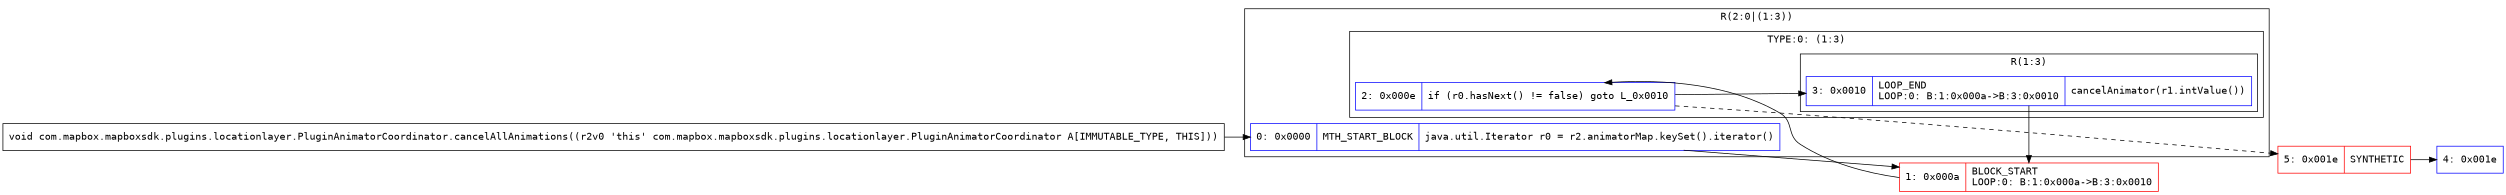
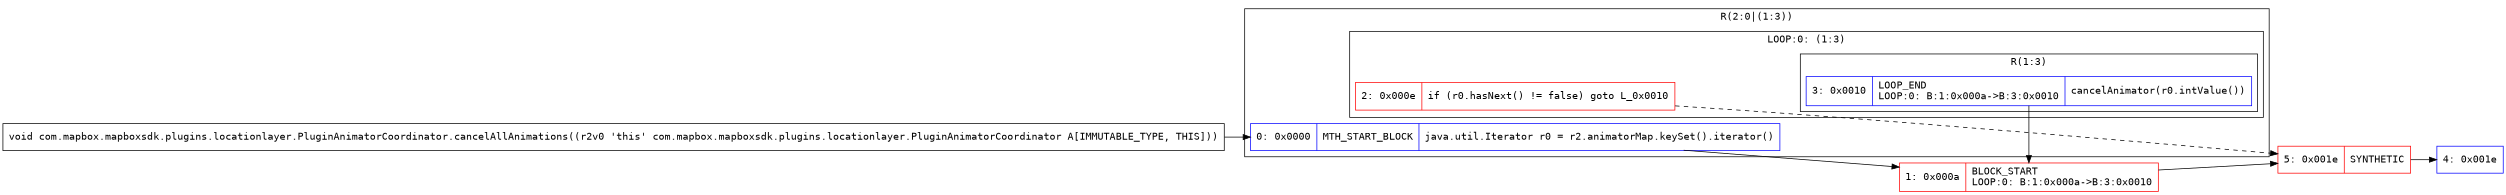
(1807, 40) -> (1807, 40)
(2158, 91) -> (2158, 91)
(1749, 94) -> none
(1515, 96) -> (1515, 96)
(1767, 106) -> (2214, 167)
